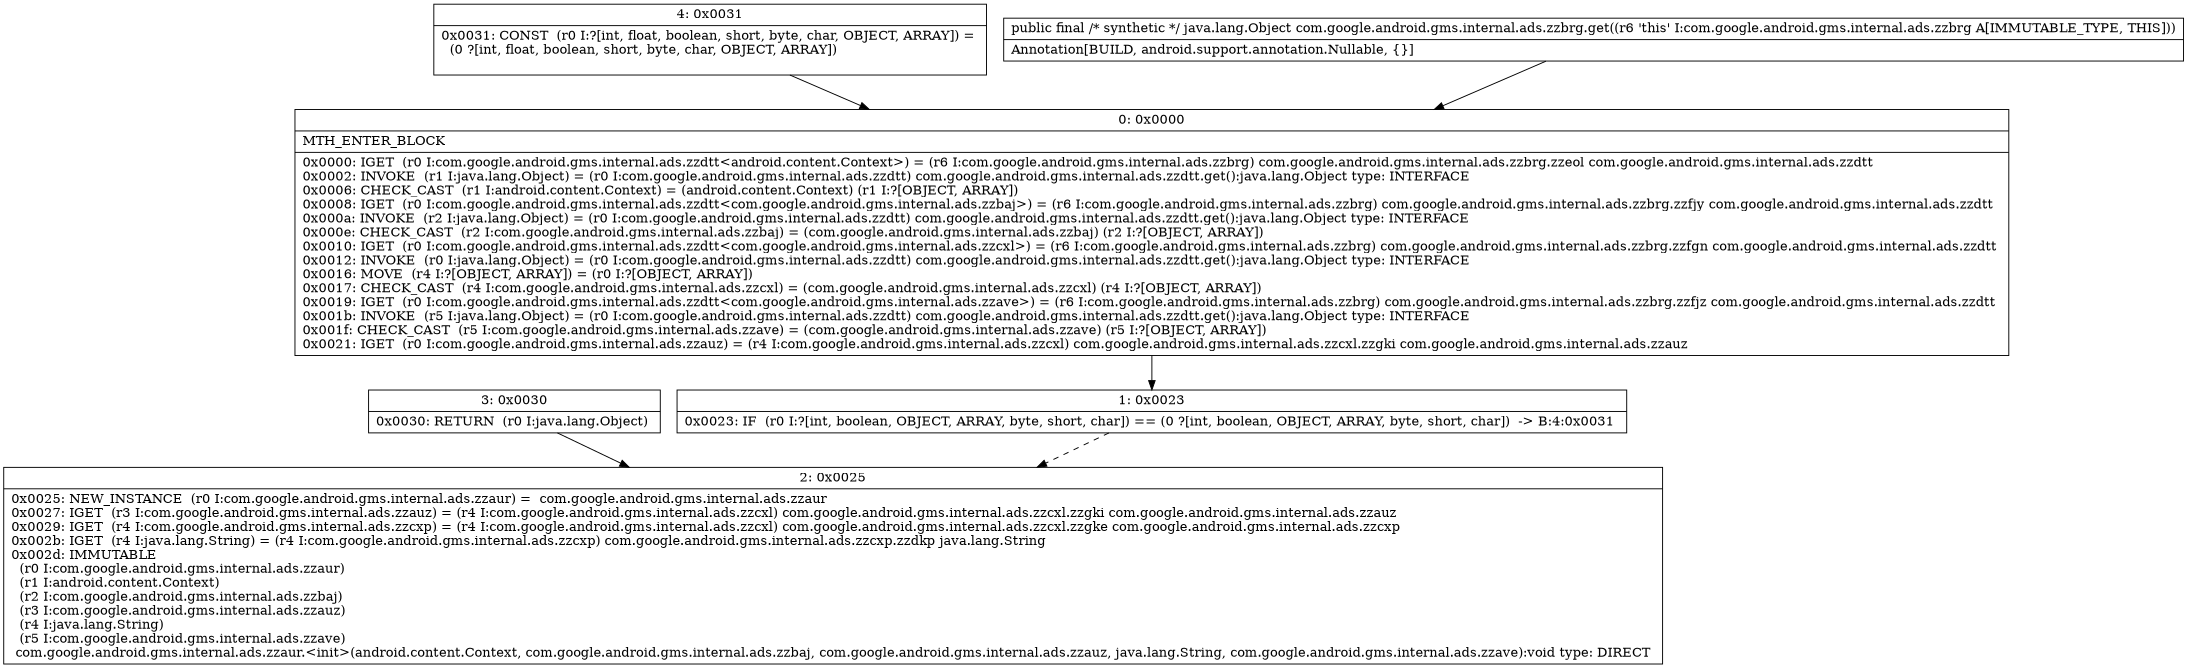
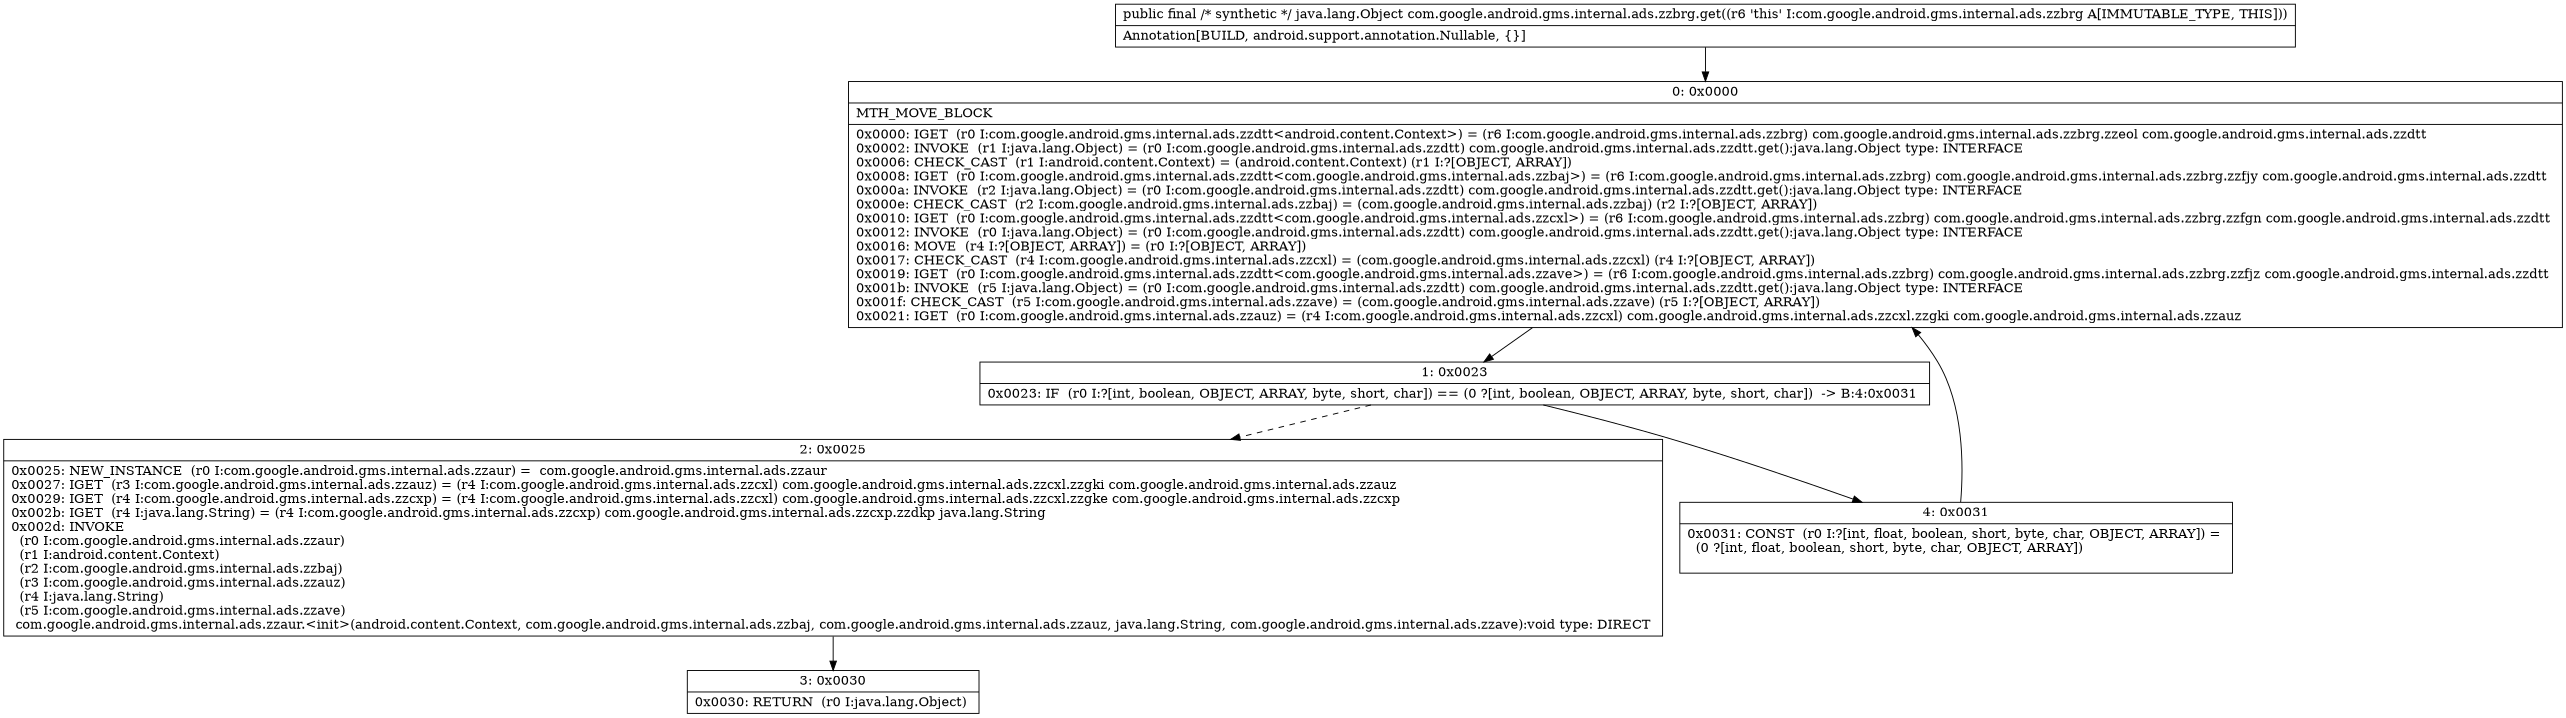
(374, 141) -> (924, 113)
(589, 448) -> (833, 649)
none -> (1700, 448)
(89, 555) -> (72, 527)
